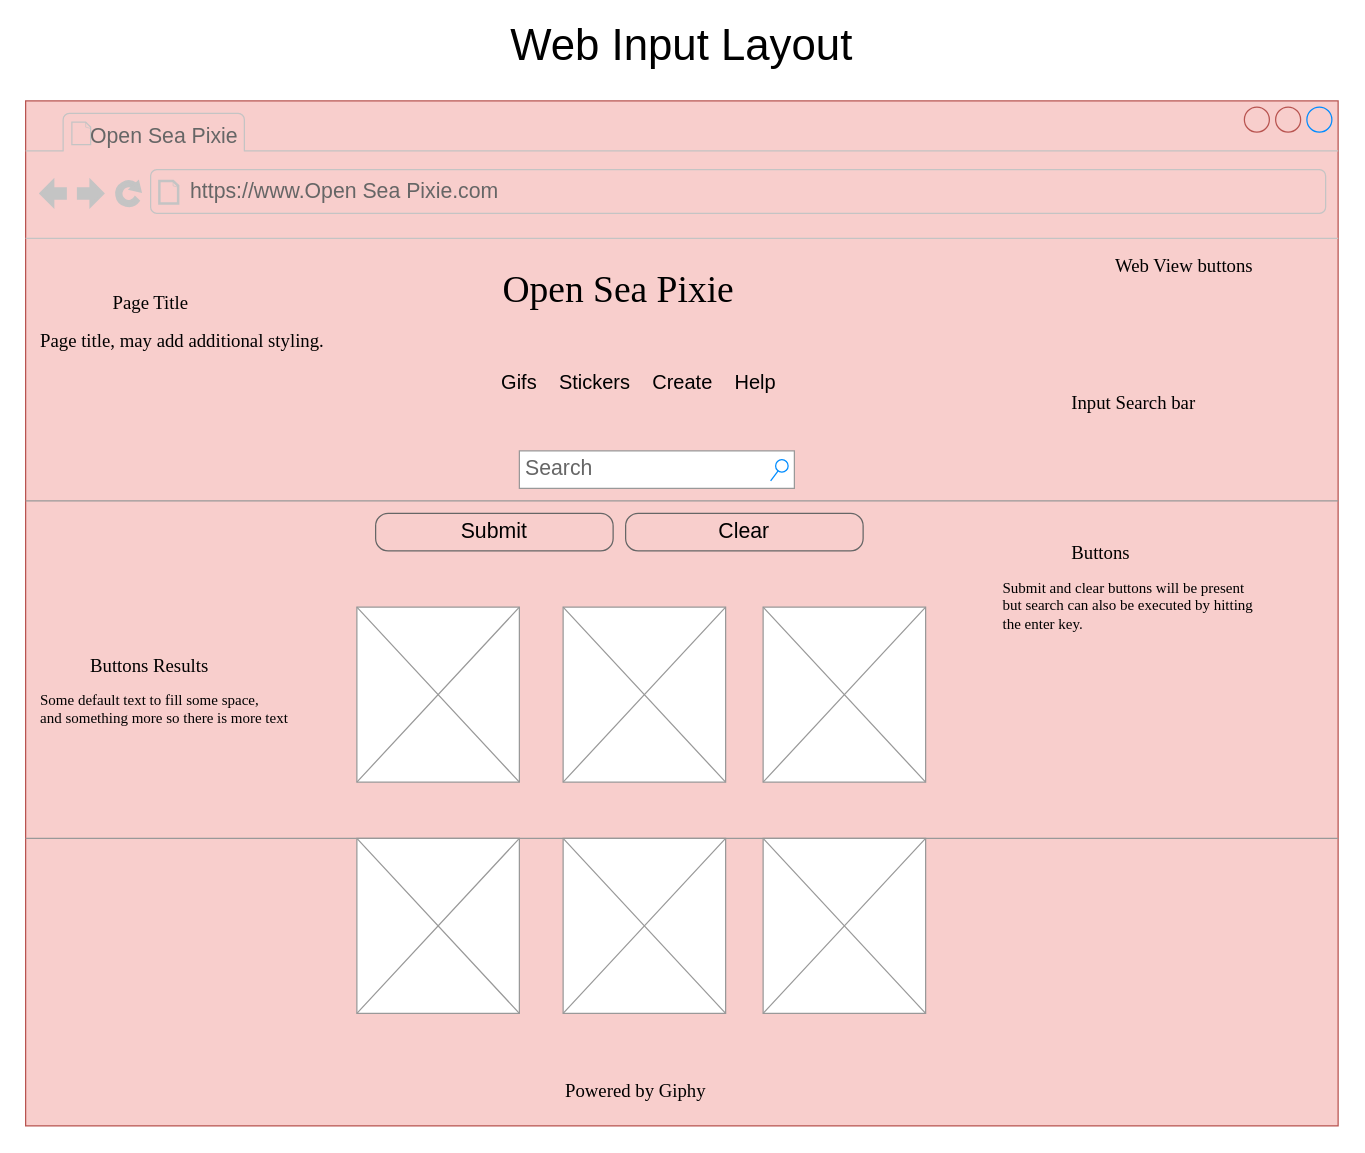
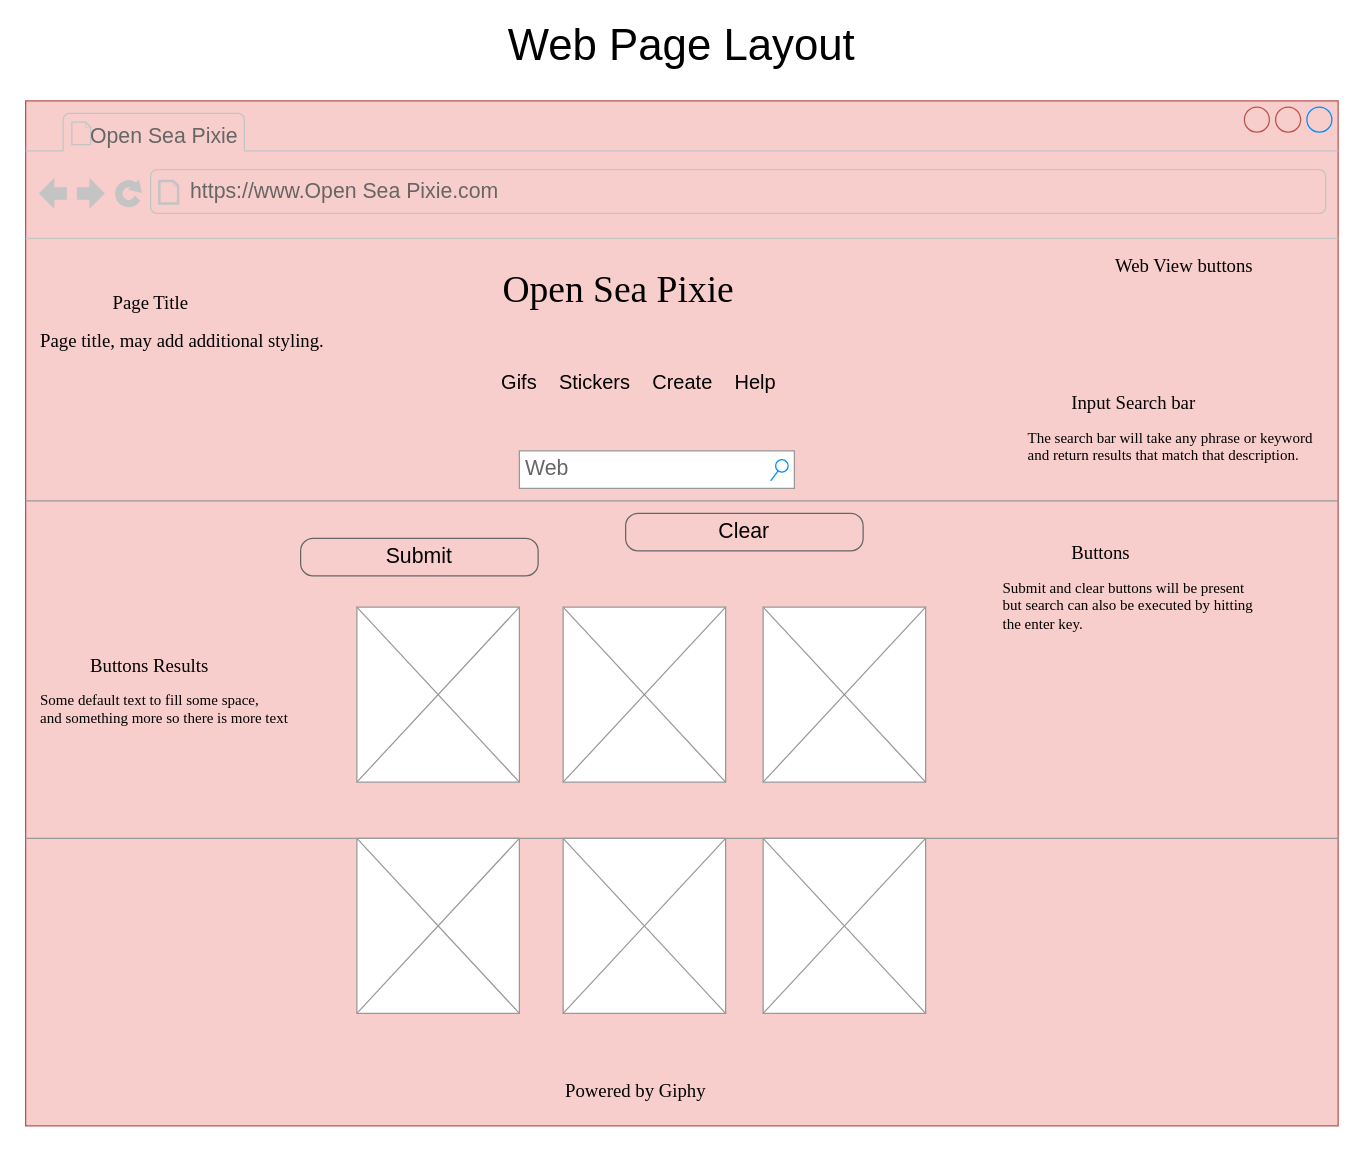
(682, 44) -> (682, 44)
none -> (1176, 451)
(561, 469) -> (543, 469)
(494, 532) -> (419, 557)
